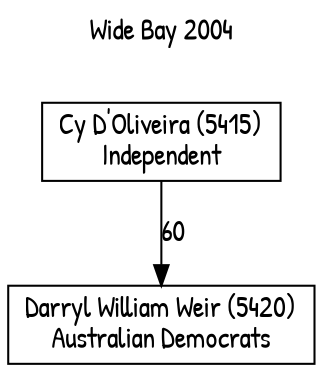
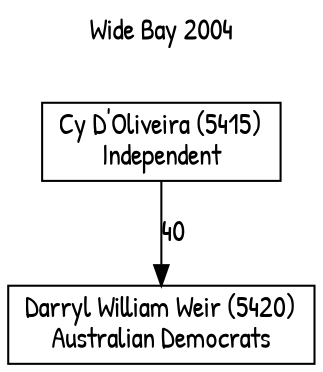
(174, 233) -> (174, 233)
